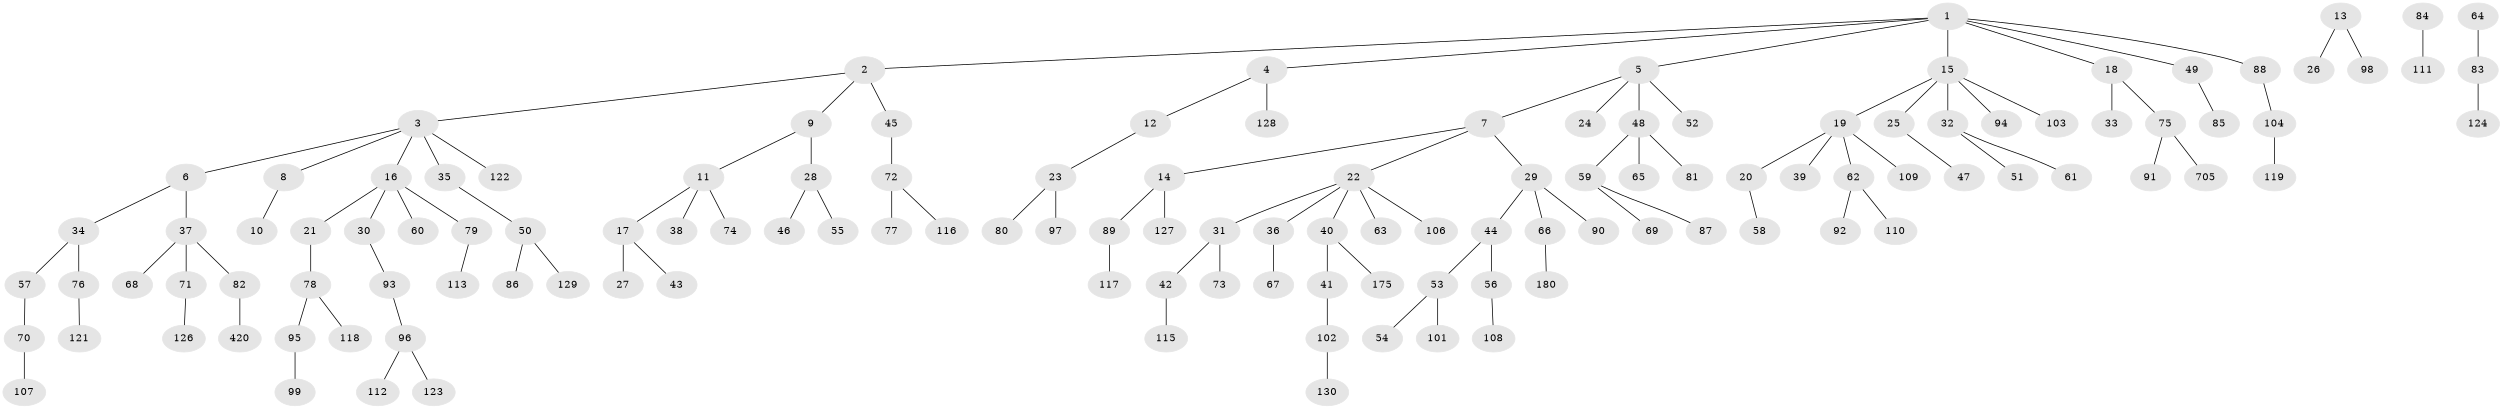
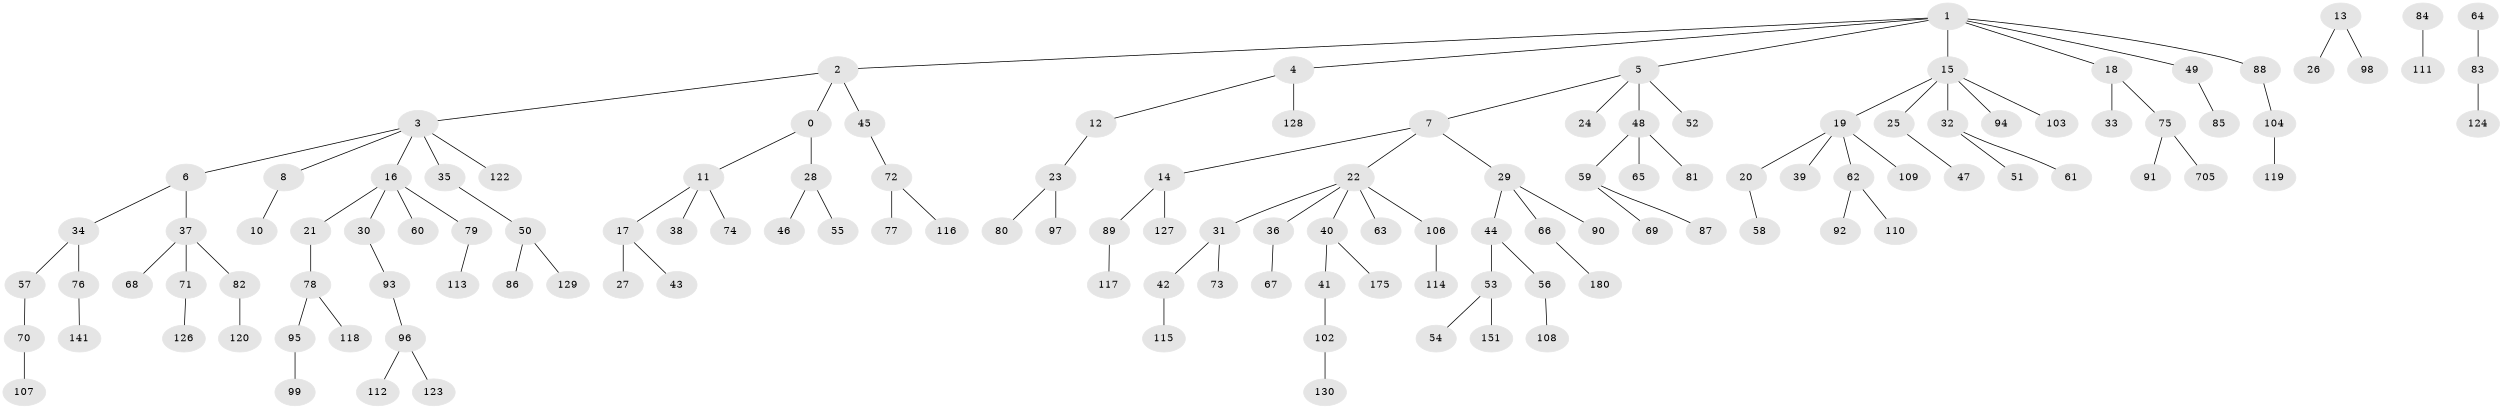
(811, 124) -> (811, 124)
none -> (1436, 285)
(80, 339) -> (80, 339)
(240, 339) -> (240, 339)
(1438, 339) -> (1491, 339)
